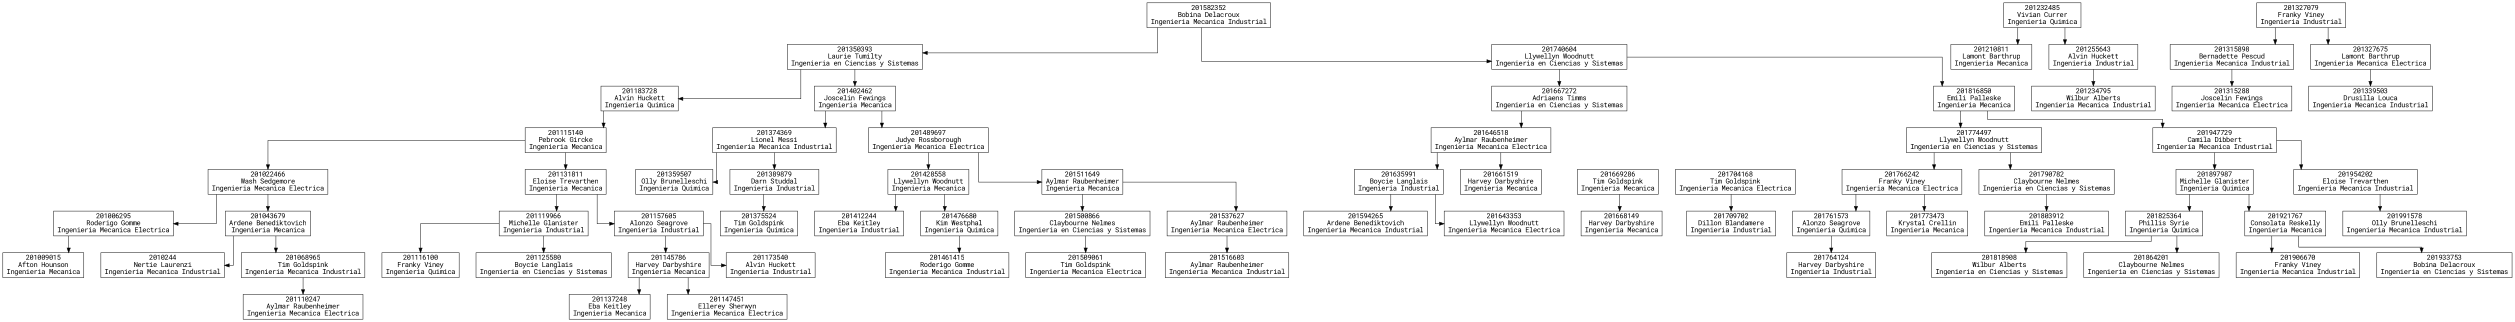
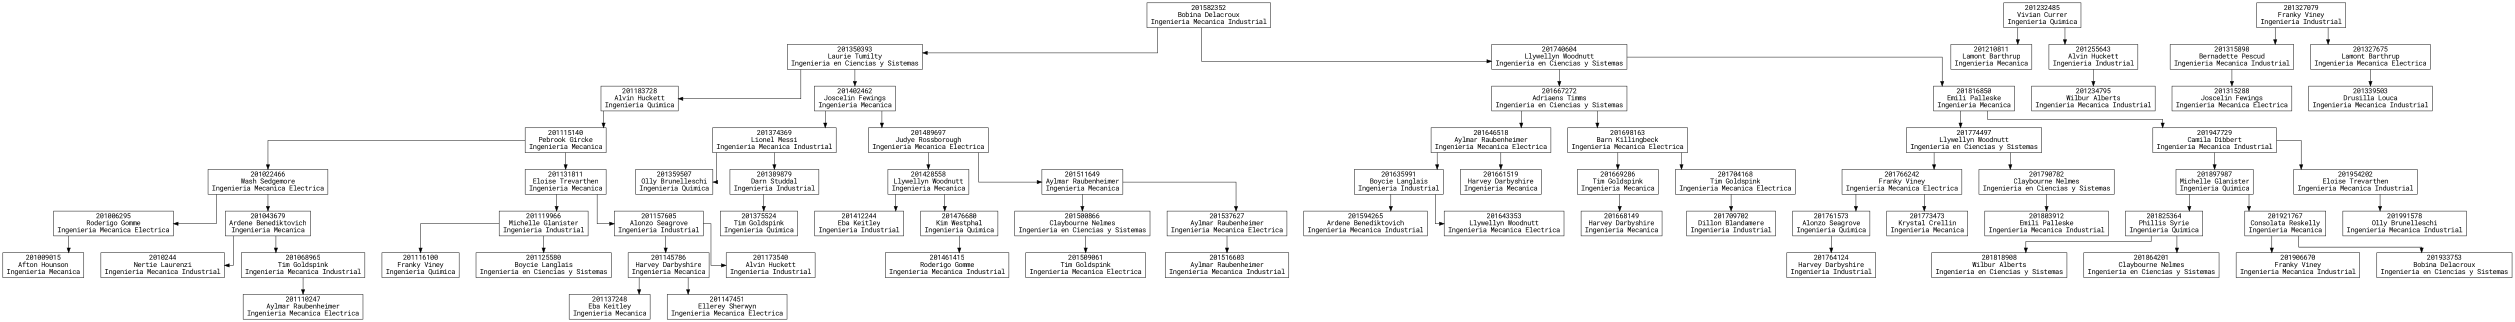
none -> (1628, 140)
